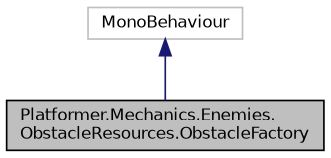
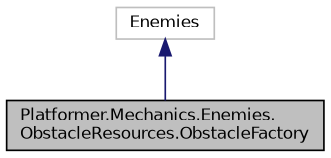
(165, 23) -> (165, 23)
